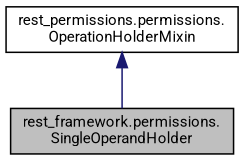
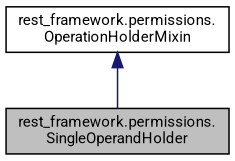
(122, 30) -> (118, 30)
